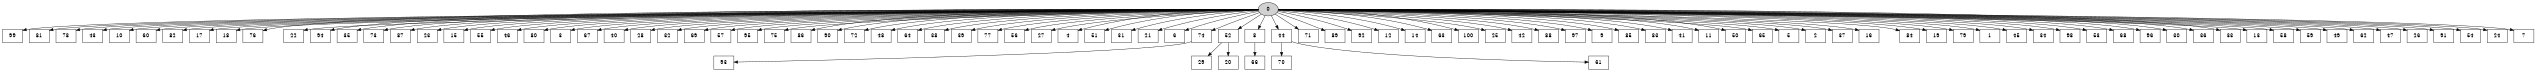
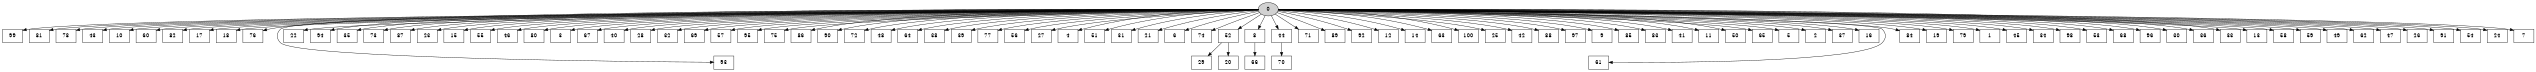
(965, 56) -> (284, 44)
(1438, 57) -> (1878, 44)
